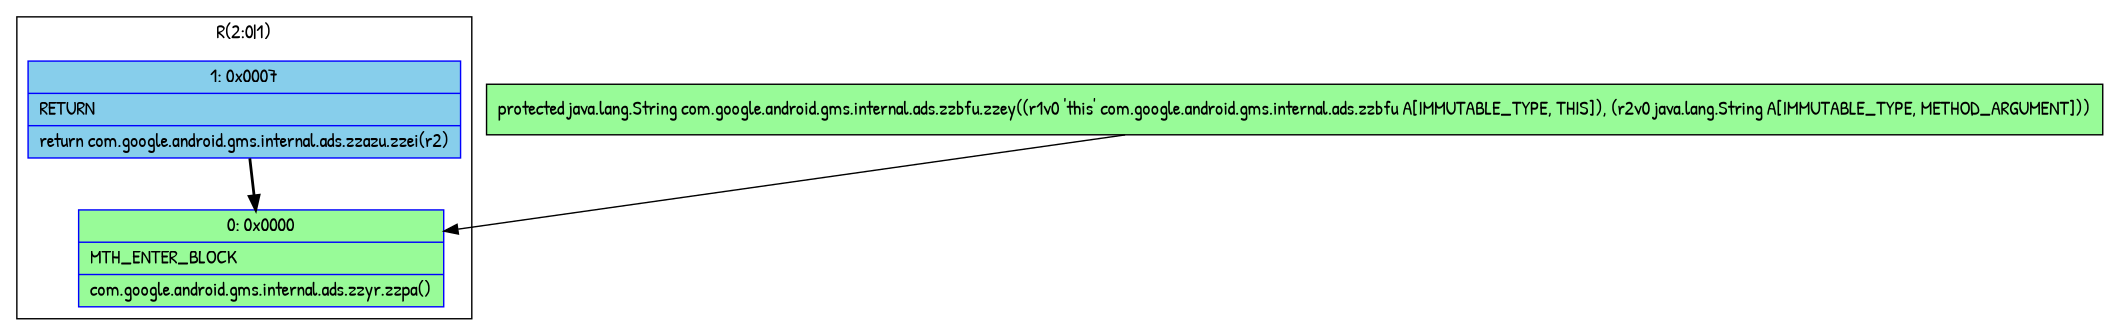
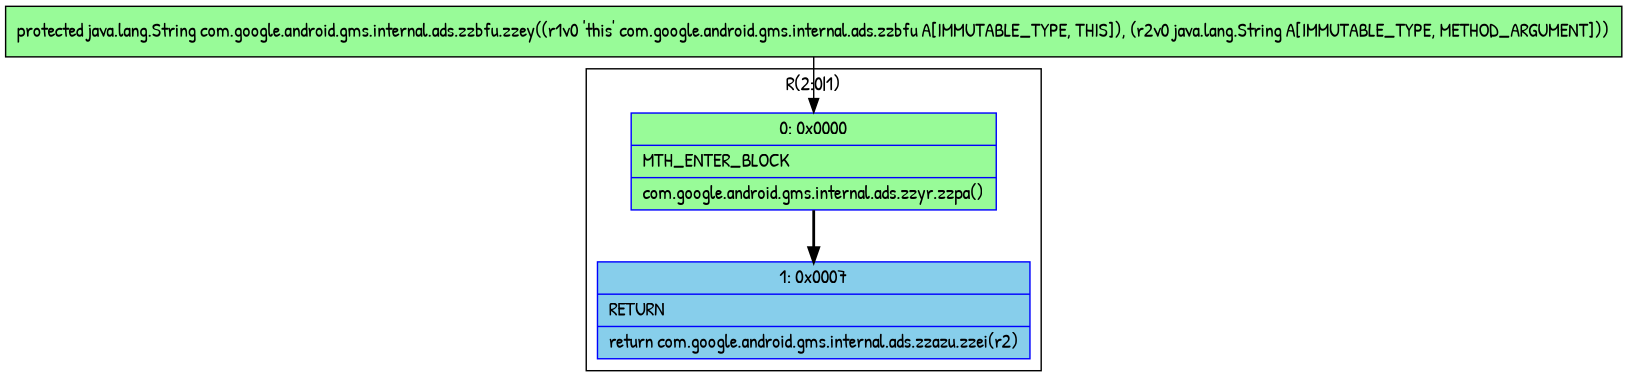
(252, 177) -> (814, 229)
